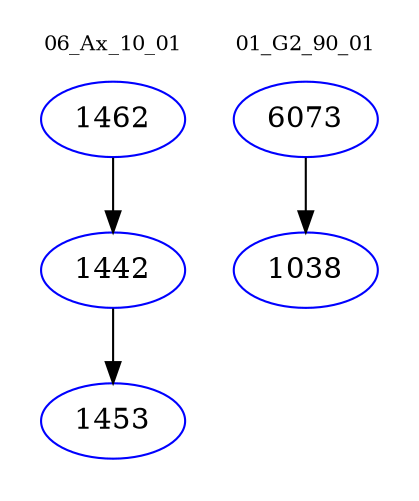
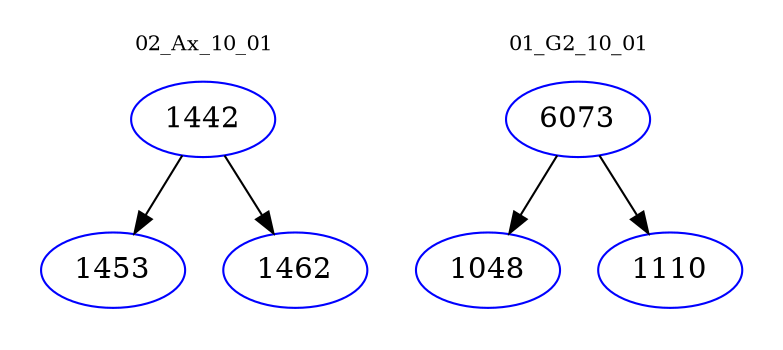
(113, 45) -> (204, 45)
(306, 45) -> (579, 45)
(113, 185) -> (243, 185)
(306, 270) -> (488, 270)
none -> (670, 270)
